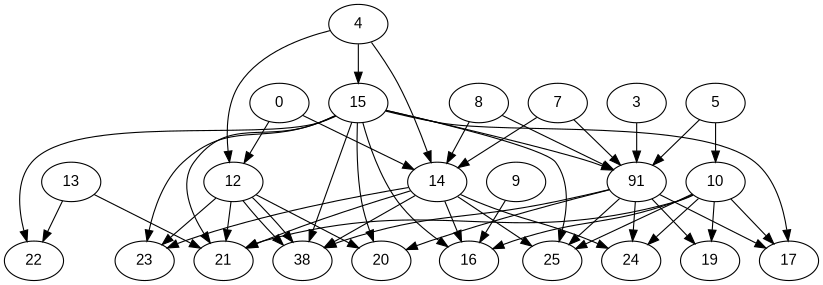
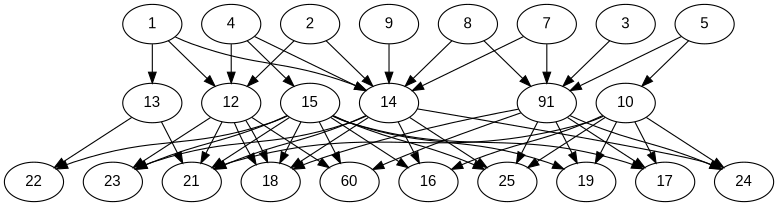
none -> (152, 24)
(279, 103) -> (310, 24)
(495, 136) -> (443, 142)
(495, 217) -> (389, 58)
(302, 261) -> (271, 182)
(381, 261) -> (350, 182)
